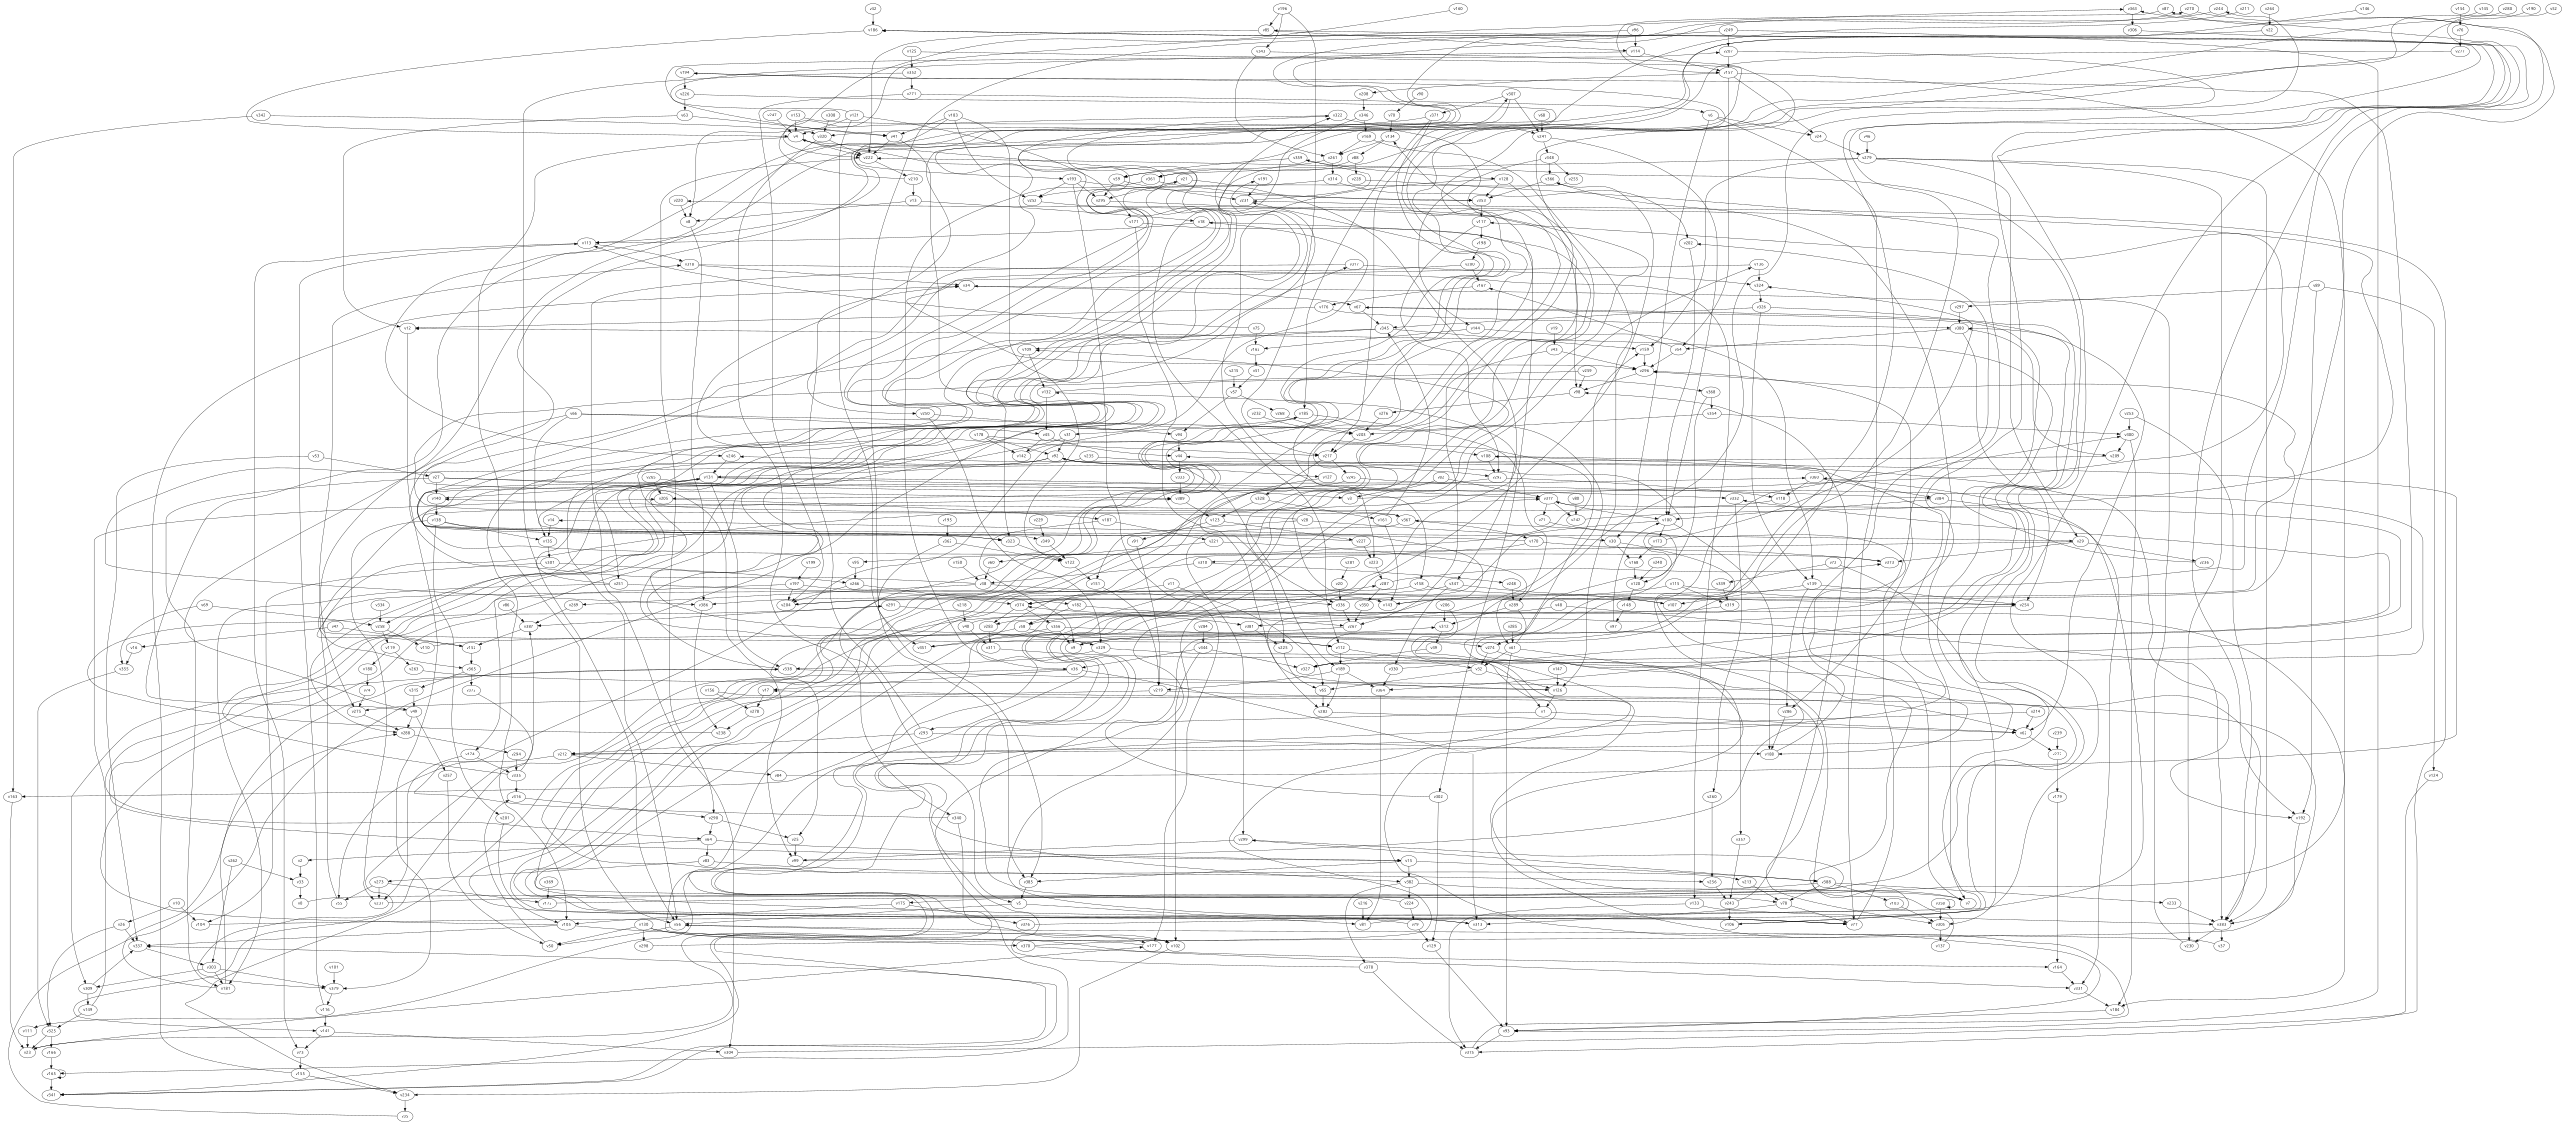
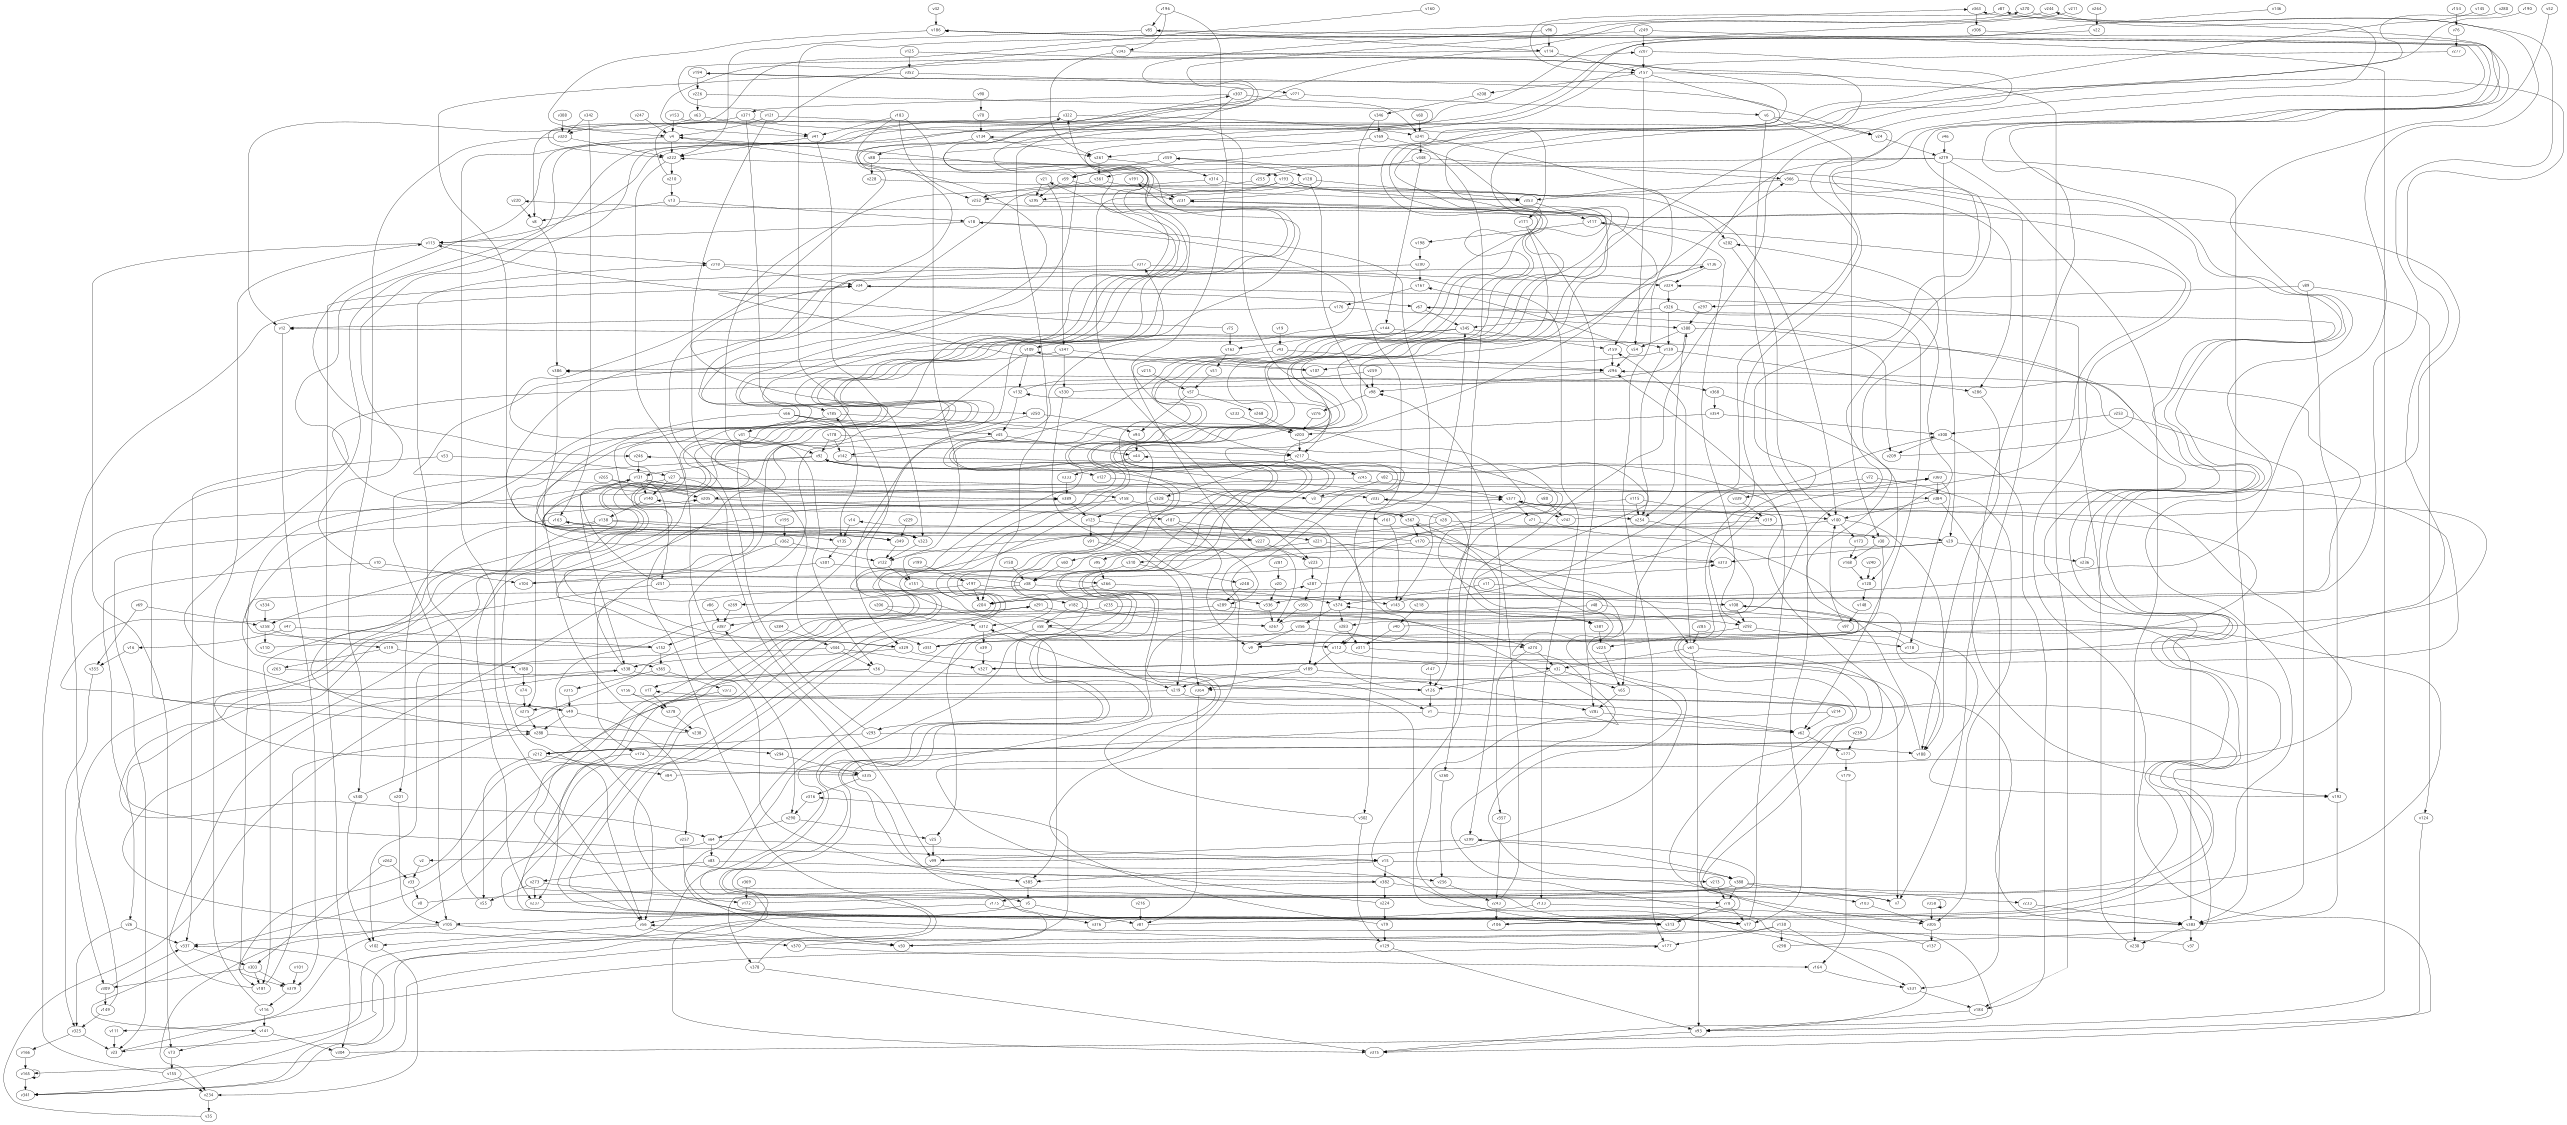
none -> (727, 532)
